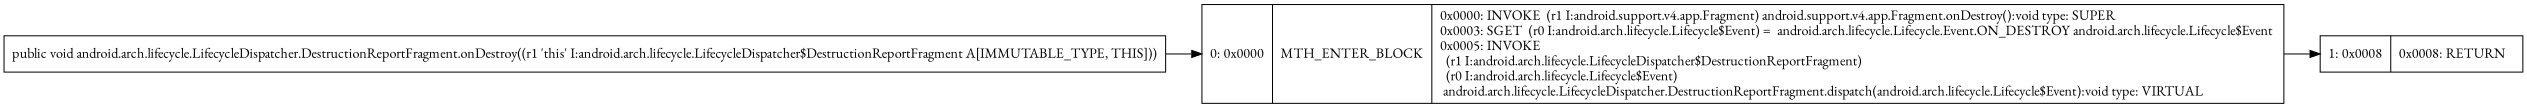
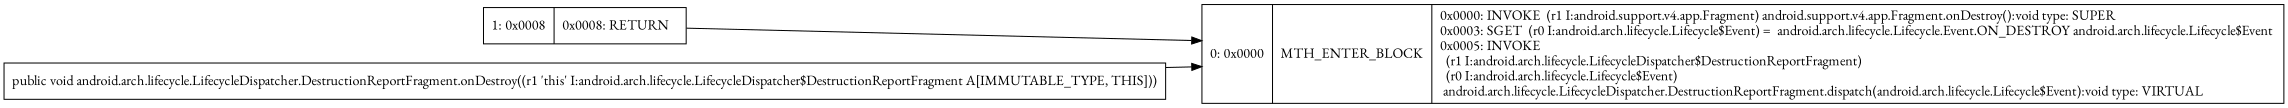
(2297, 54) -> (939, 34)
